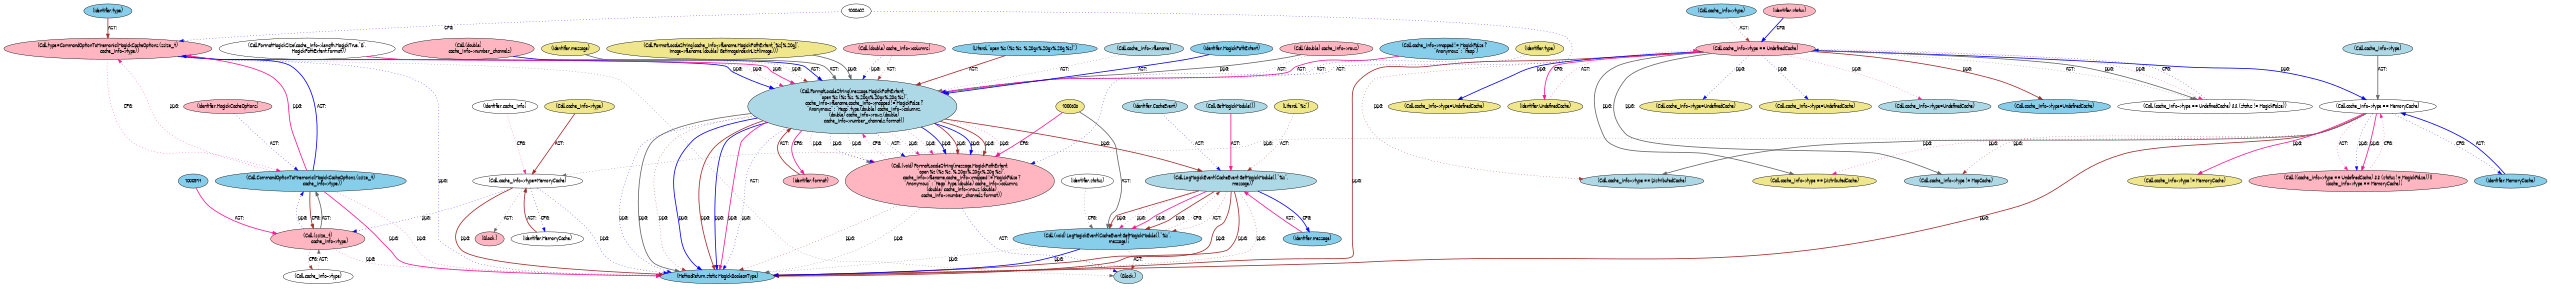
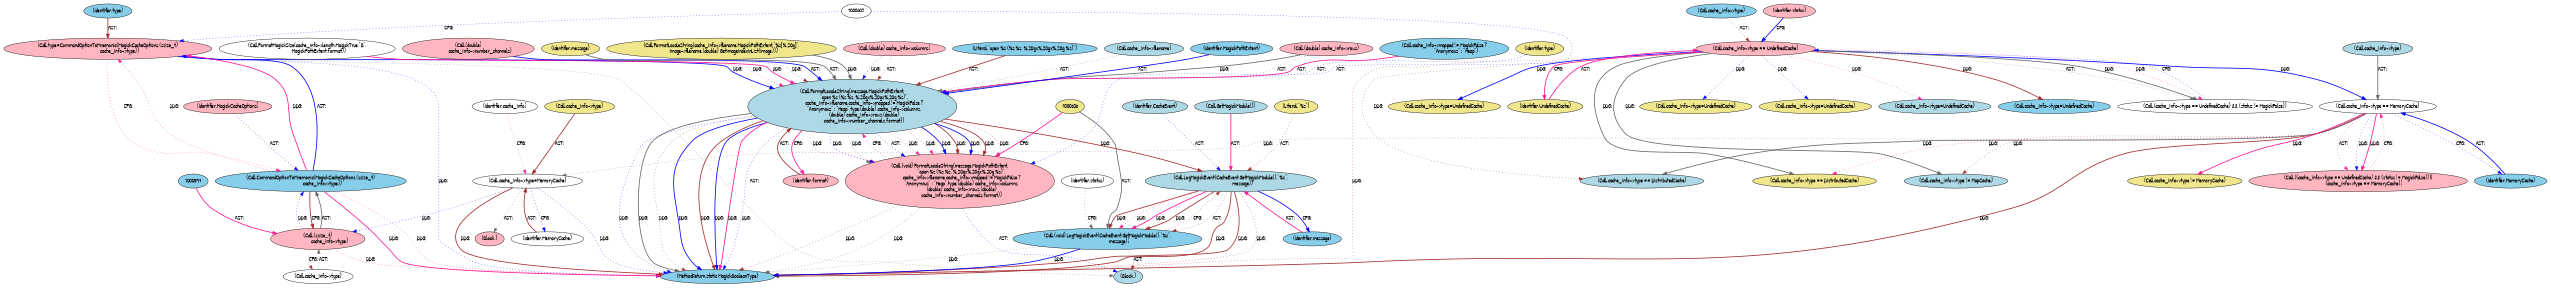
(1590, 63) -> (1590, 63)
(1329, 259) -> (1329, 259)
